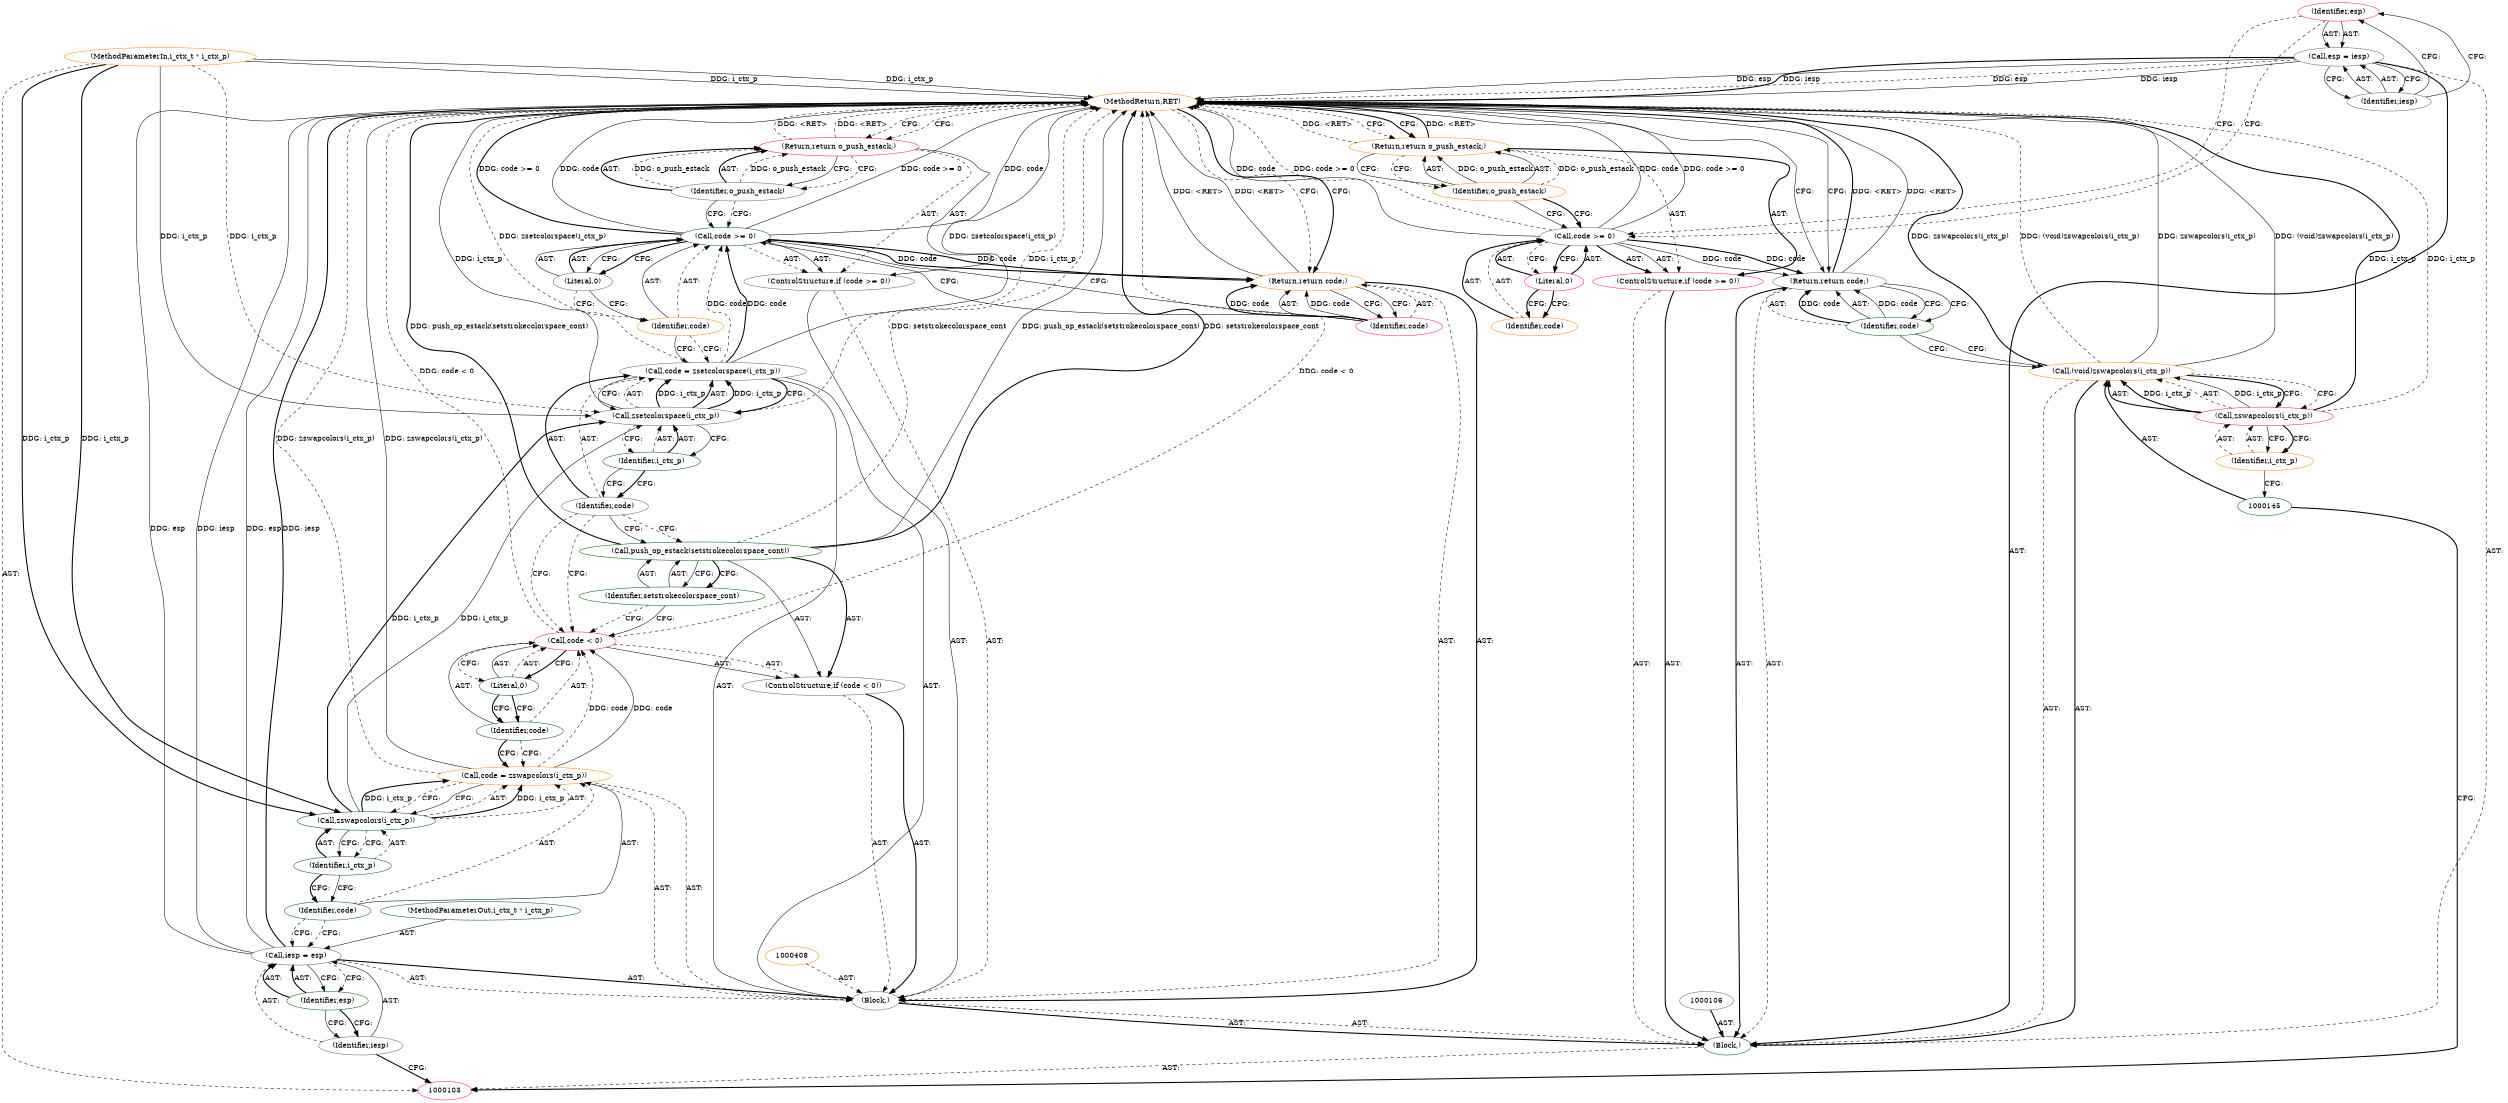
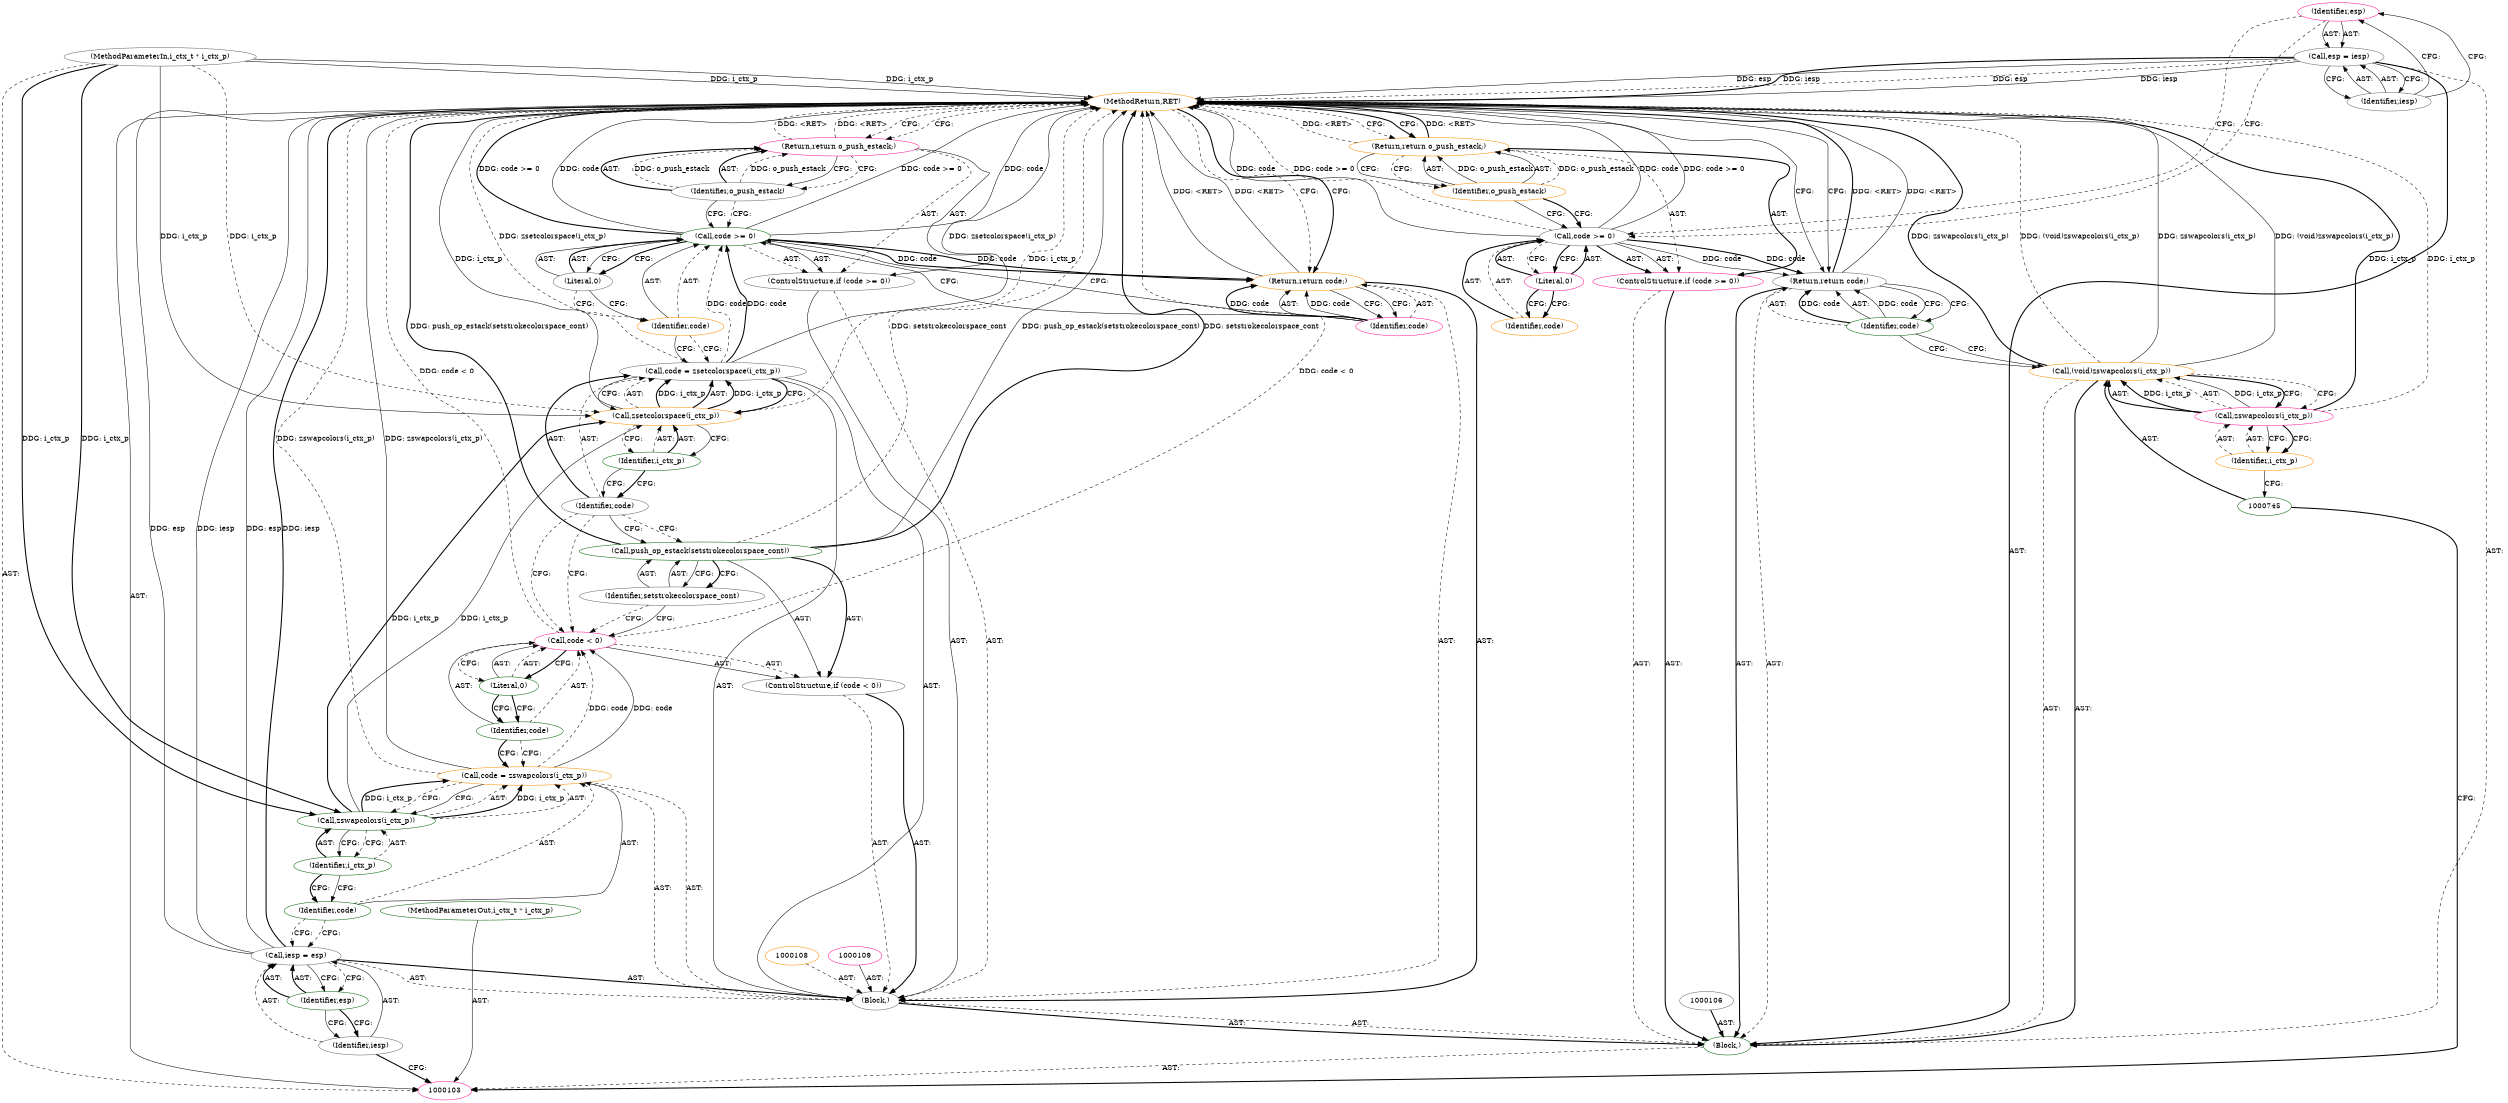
(160, 57) -> (160, 57)
none -> (117, 249)
(666, 416) -> (666, 416)
(2265, 506) -> (2265, 506)
(672, 596) -> (672, 596)
(388, 934) -> (472, 1001)
(792, 956) -> (792, 956)
none -> (855, 956)
